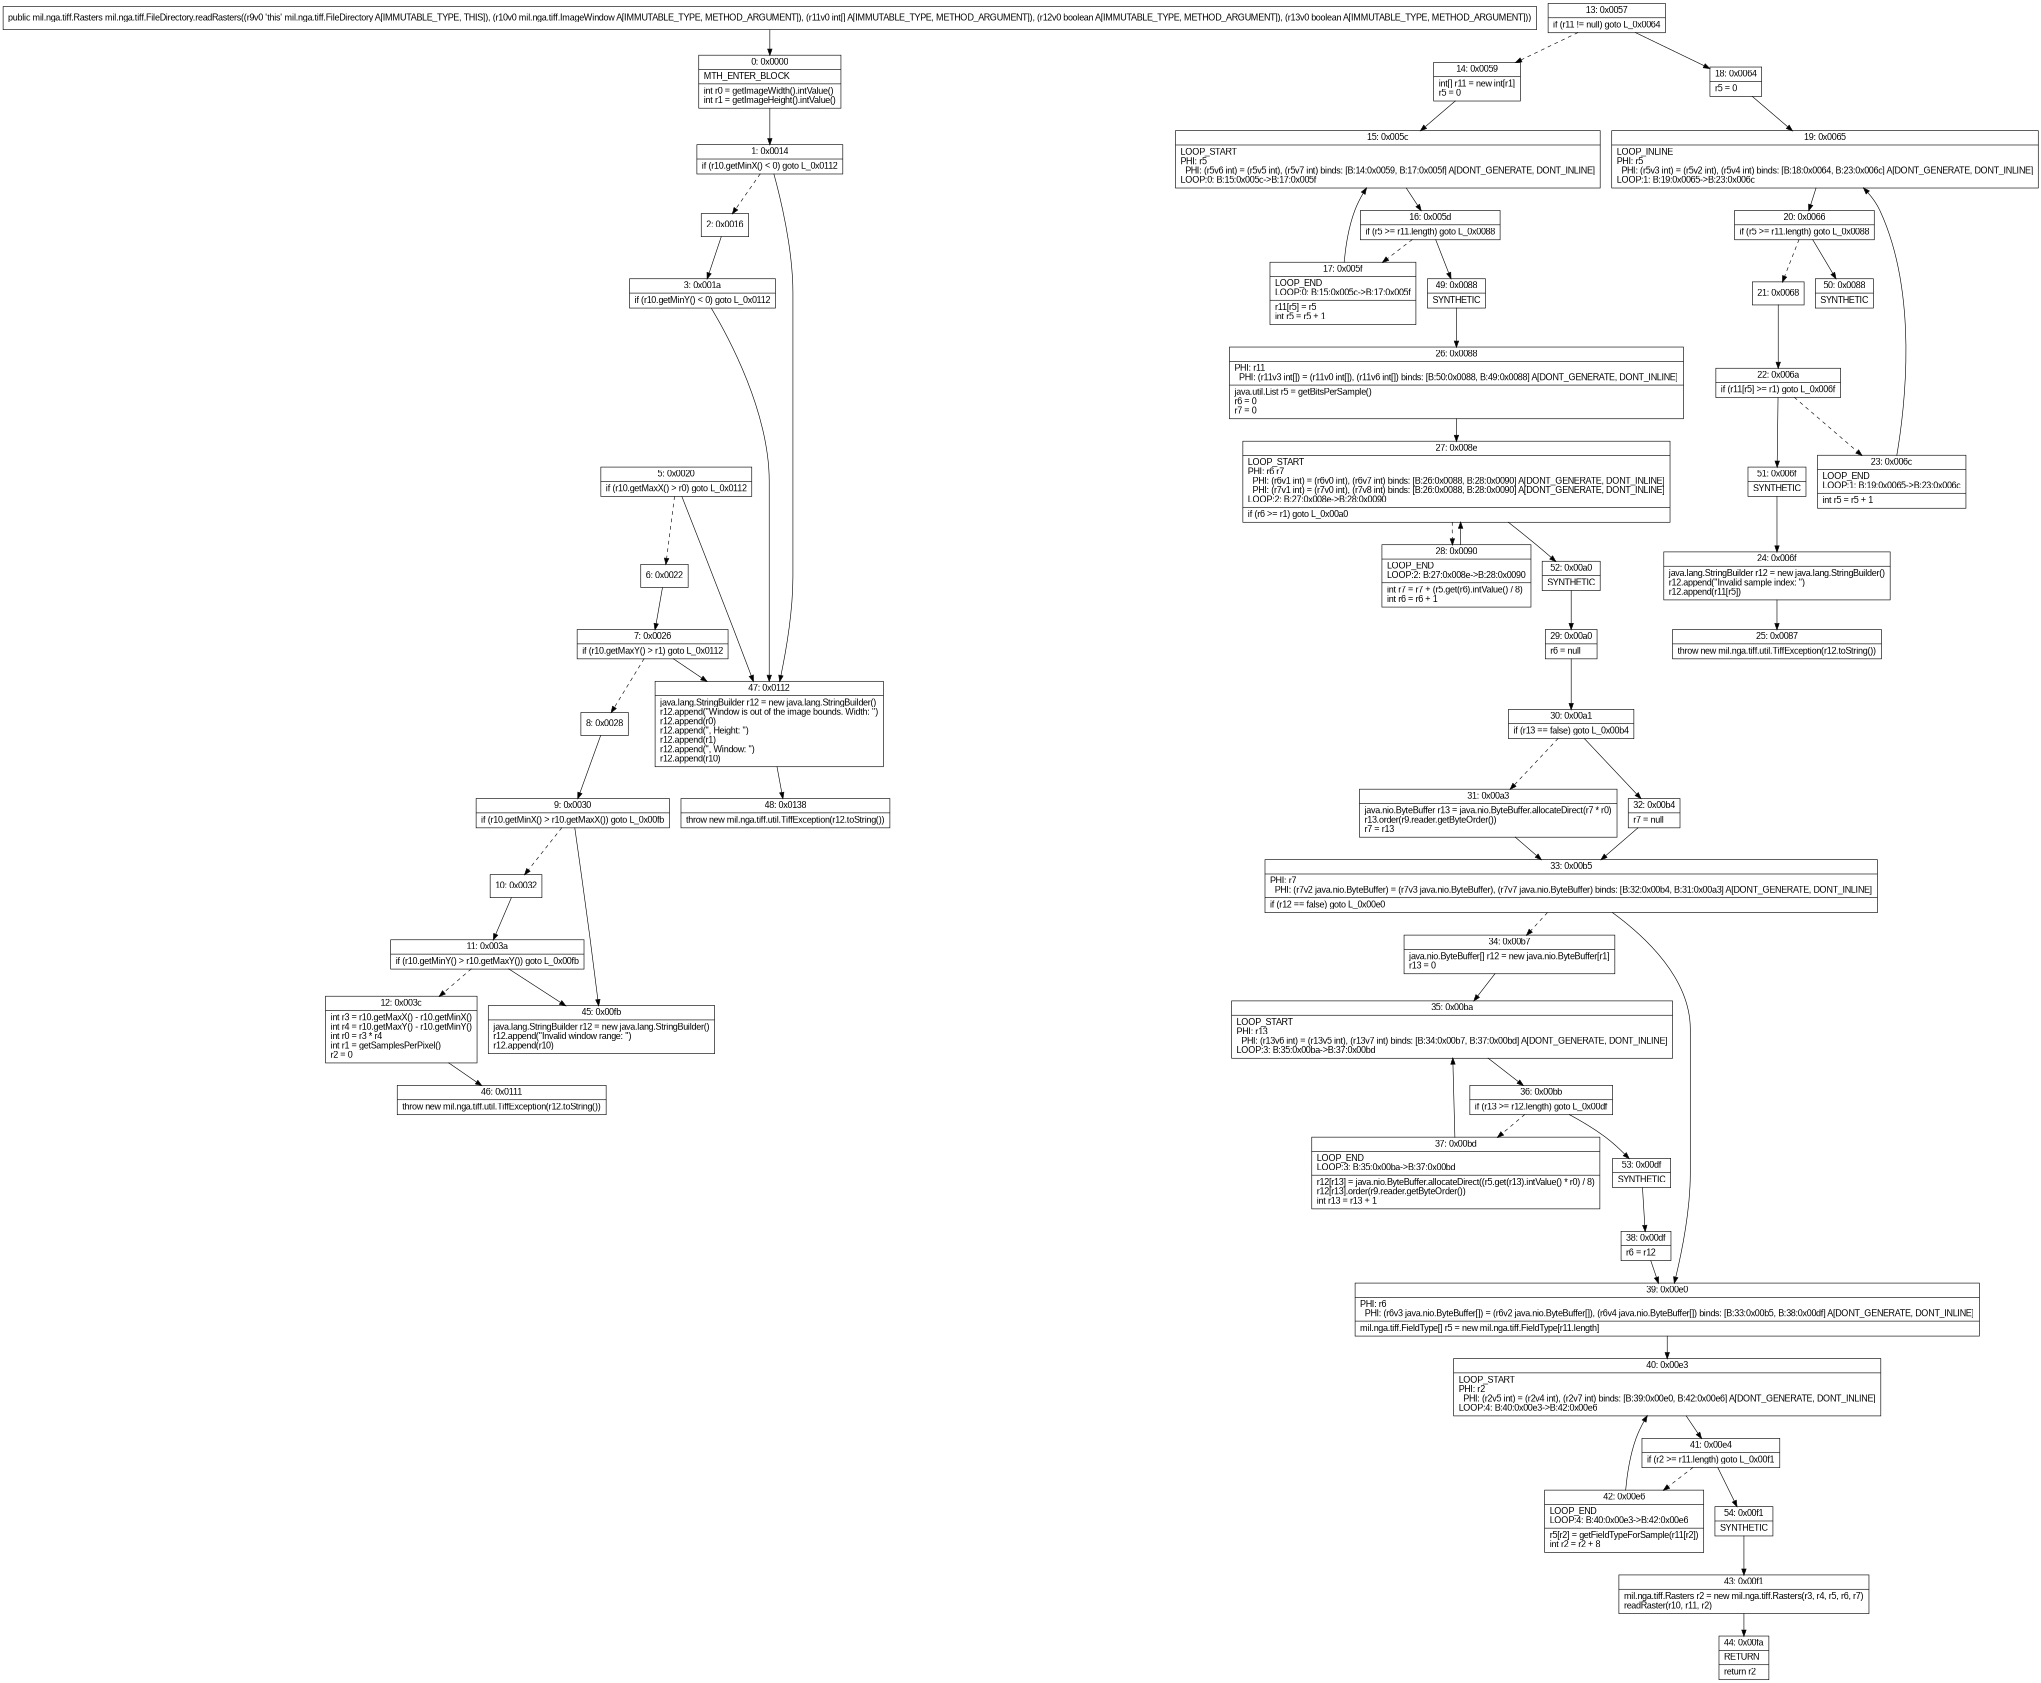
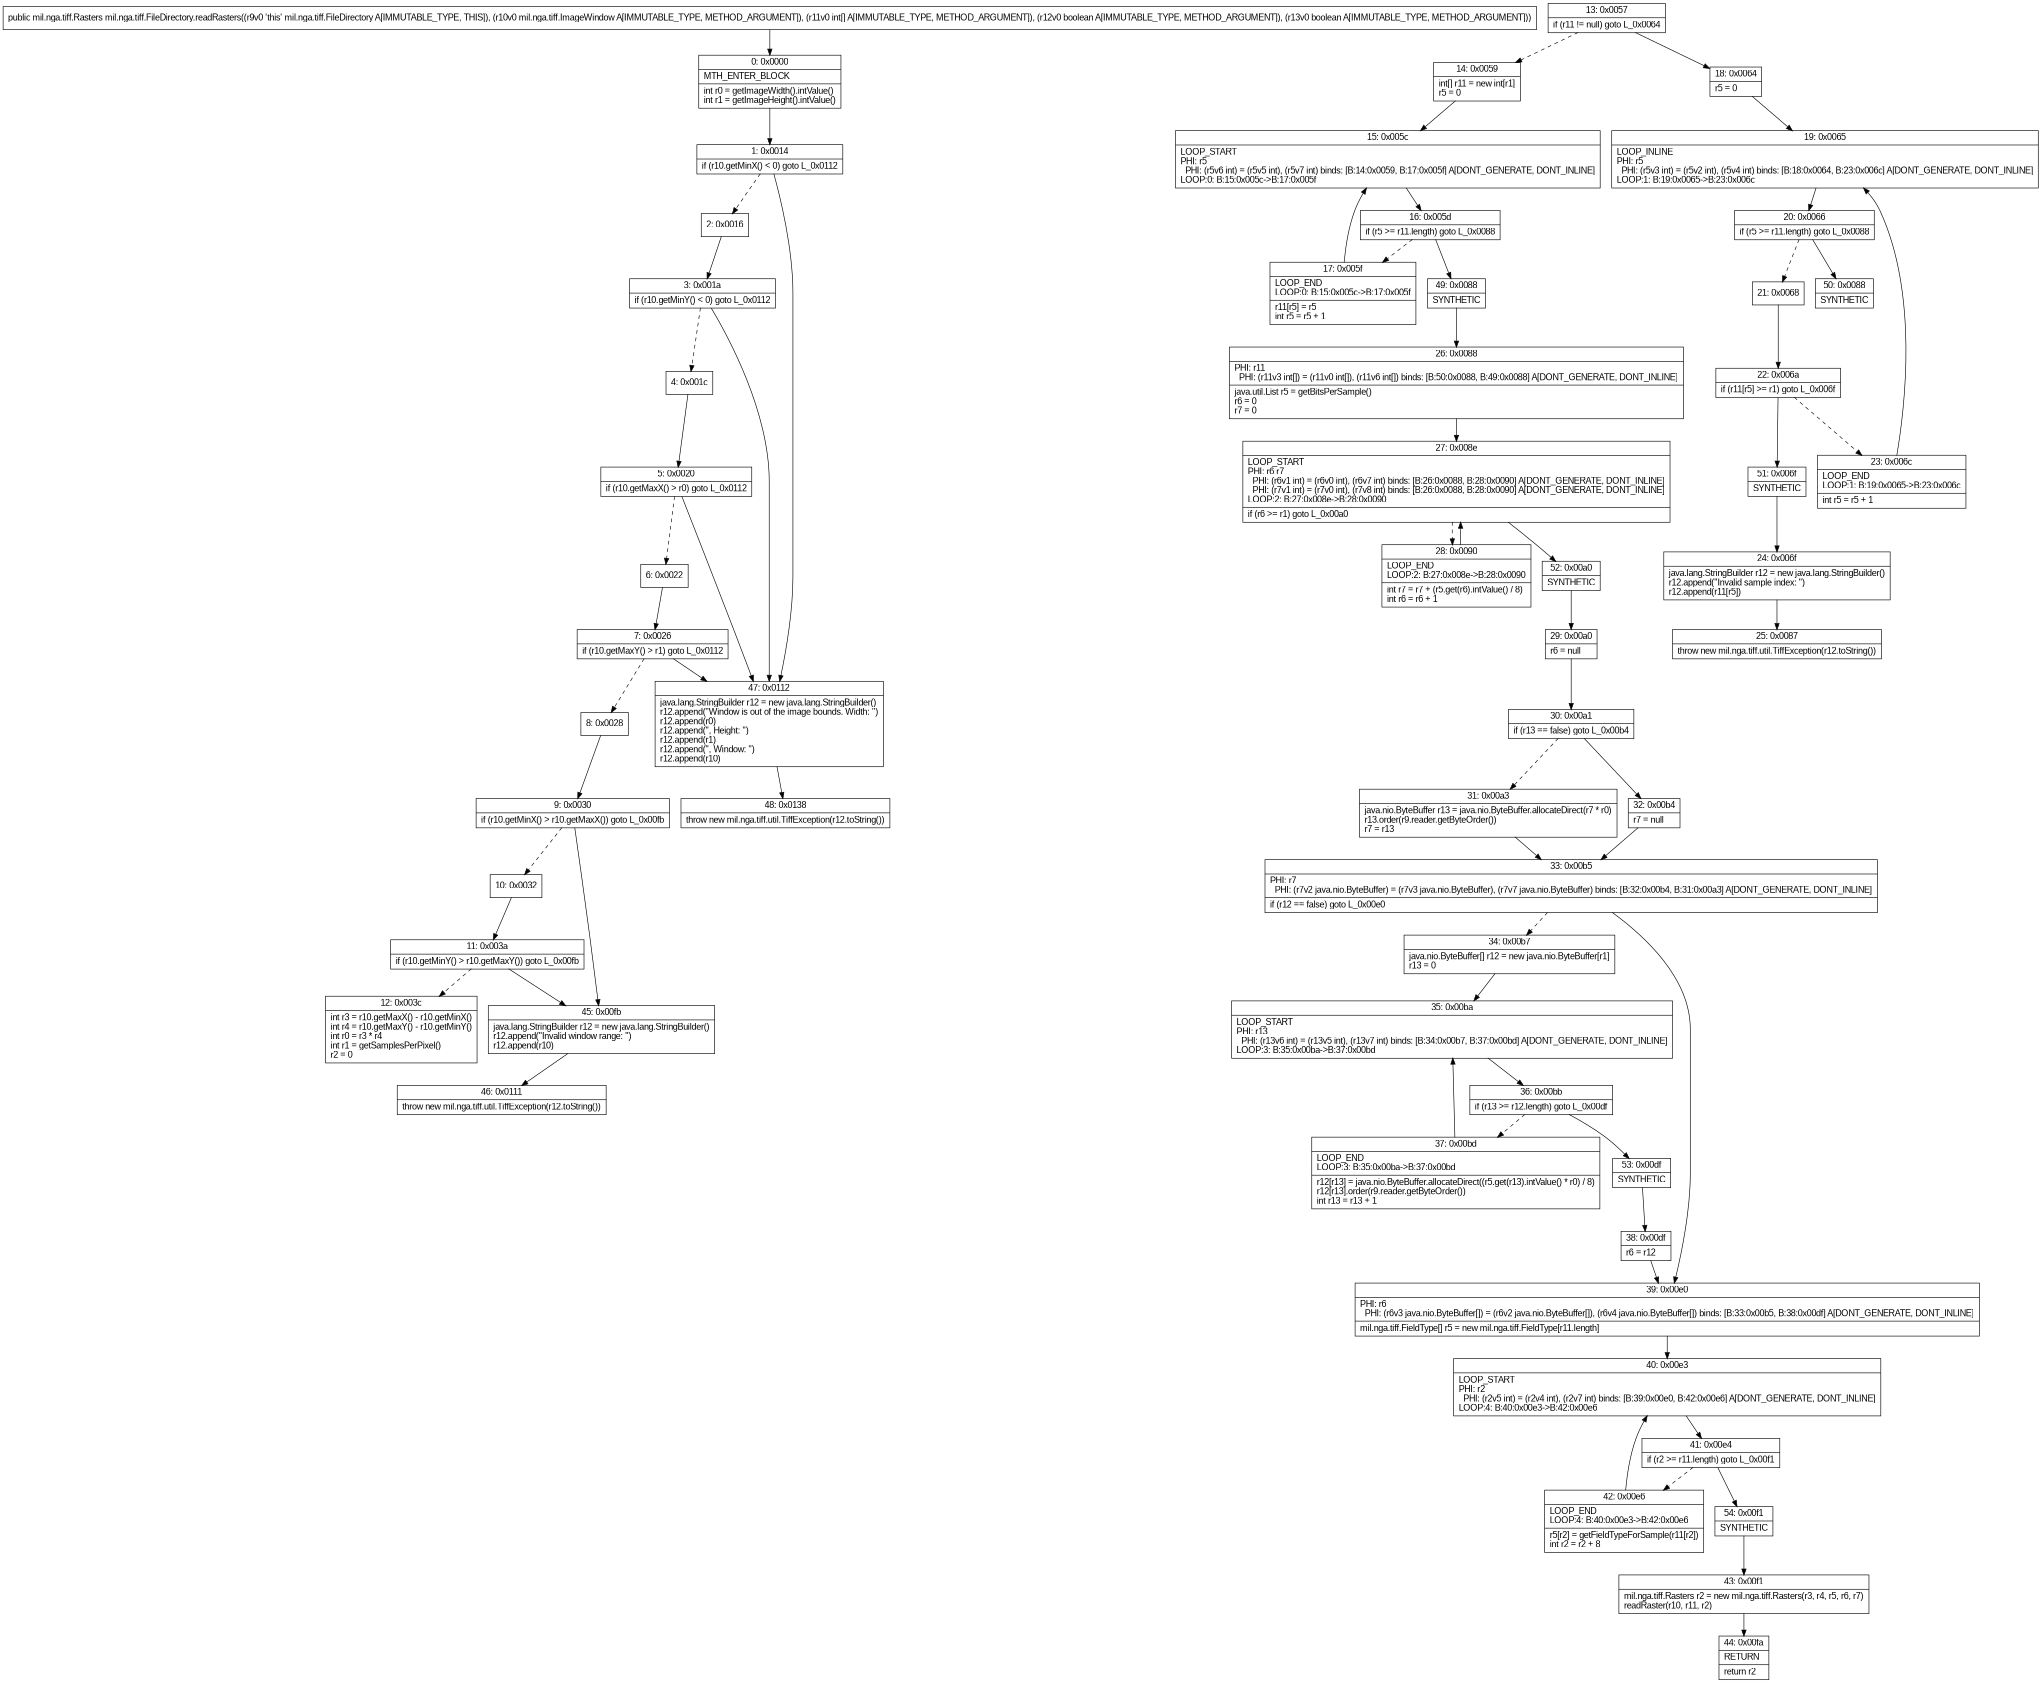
none -> (689, 383)
(462, 1072) -> (547, 1068)
